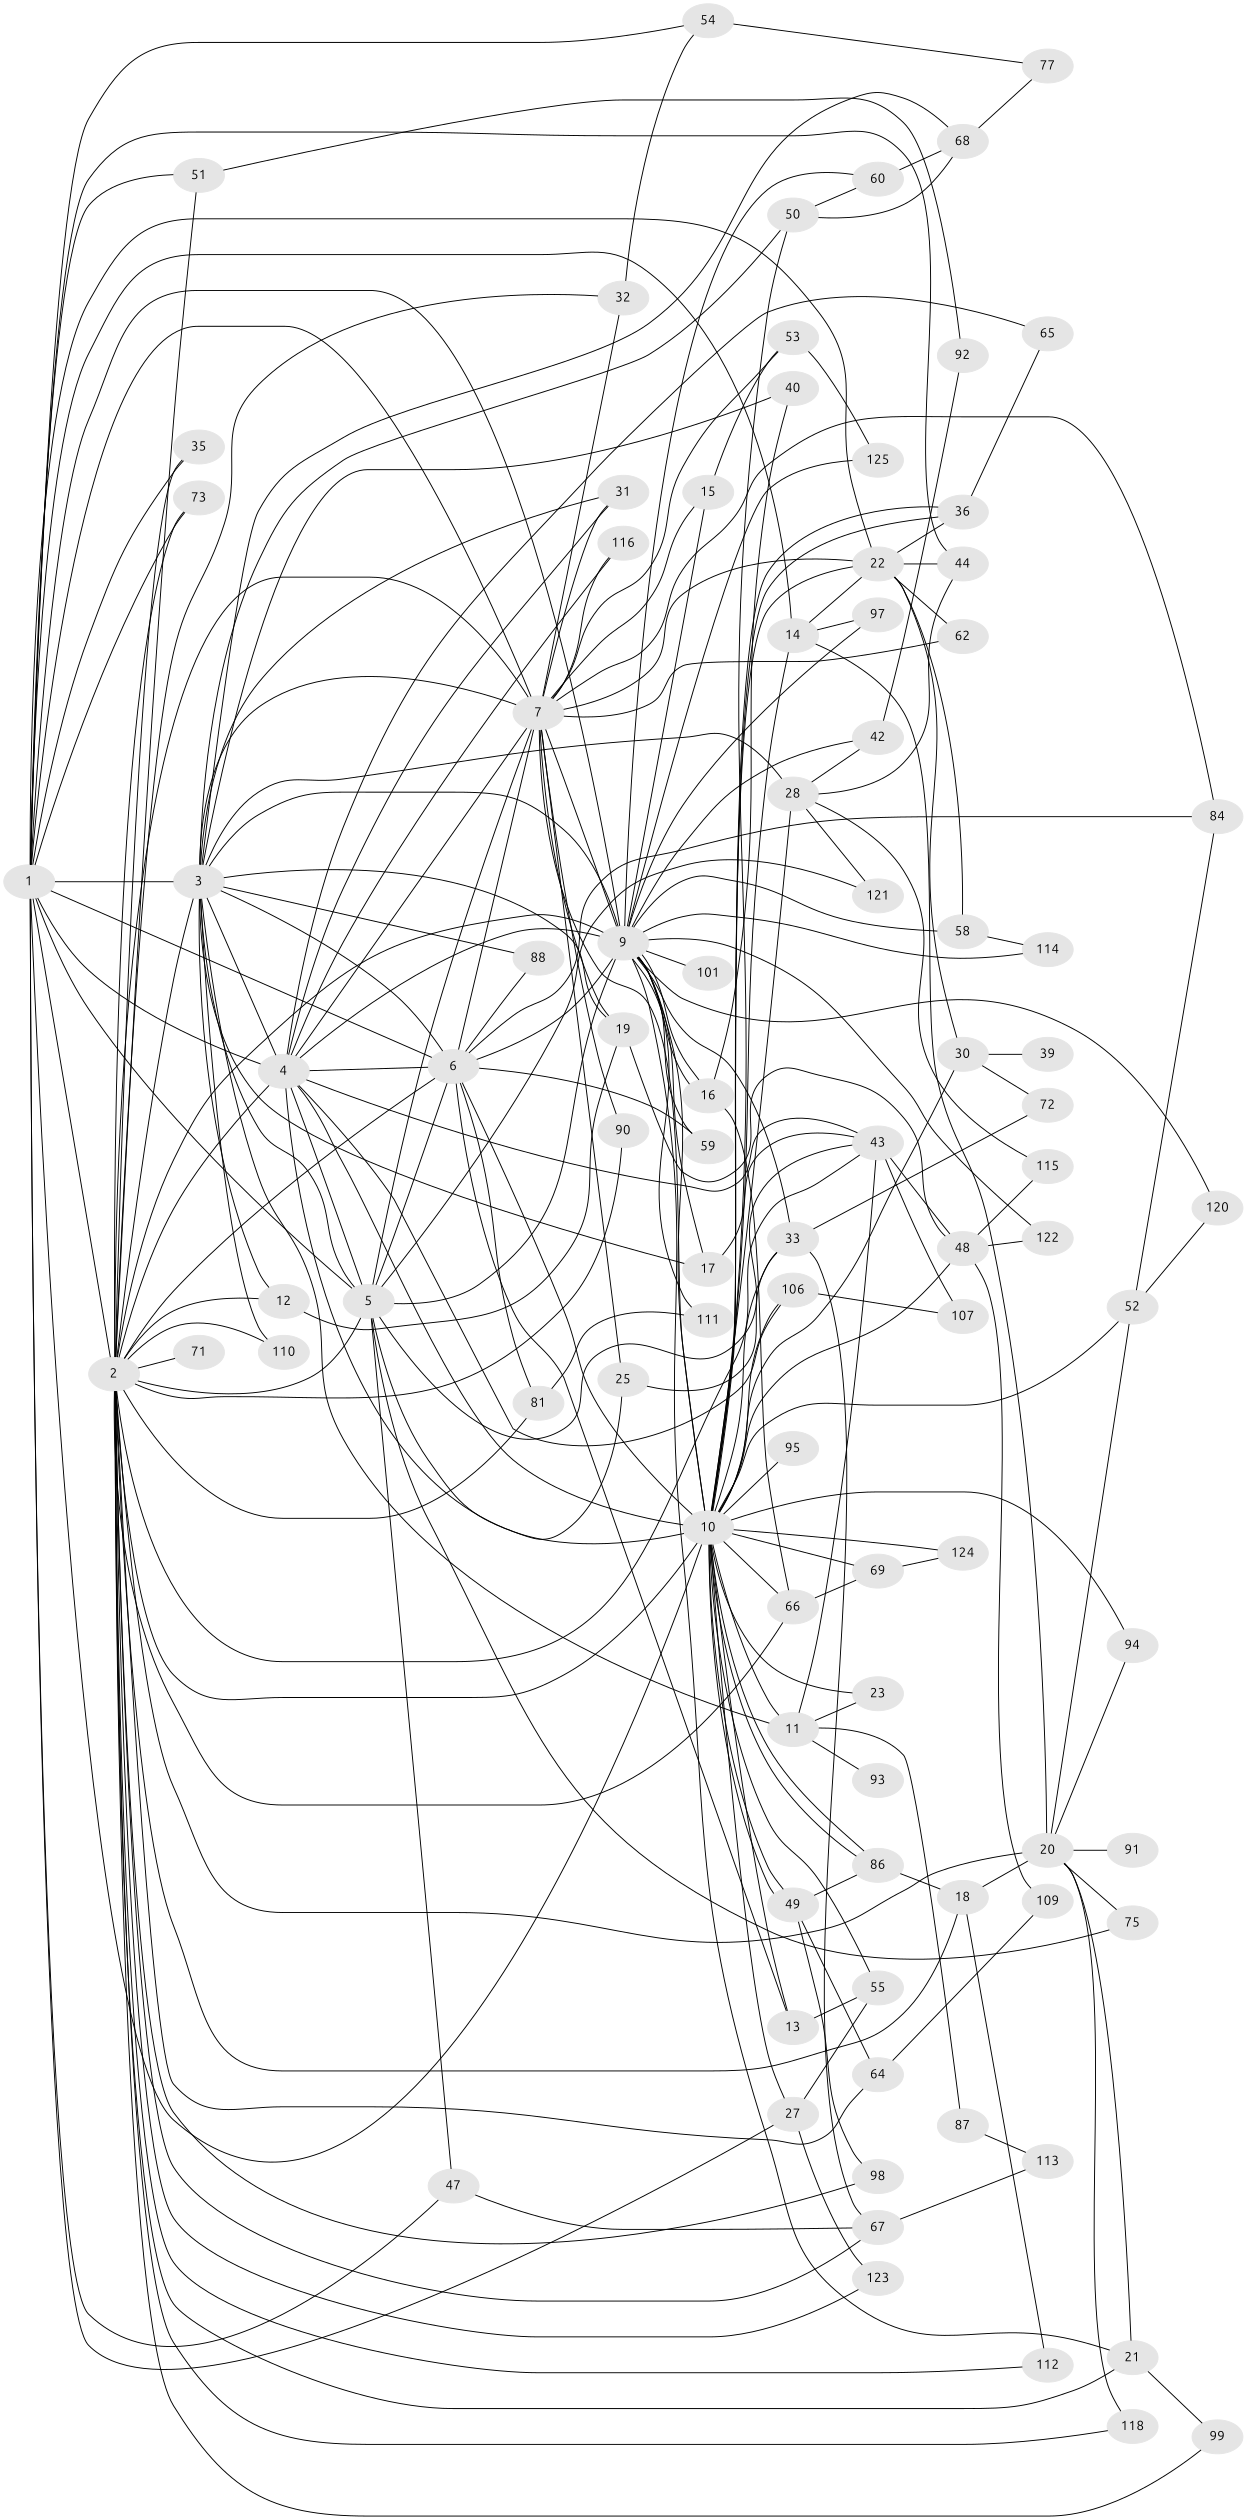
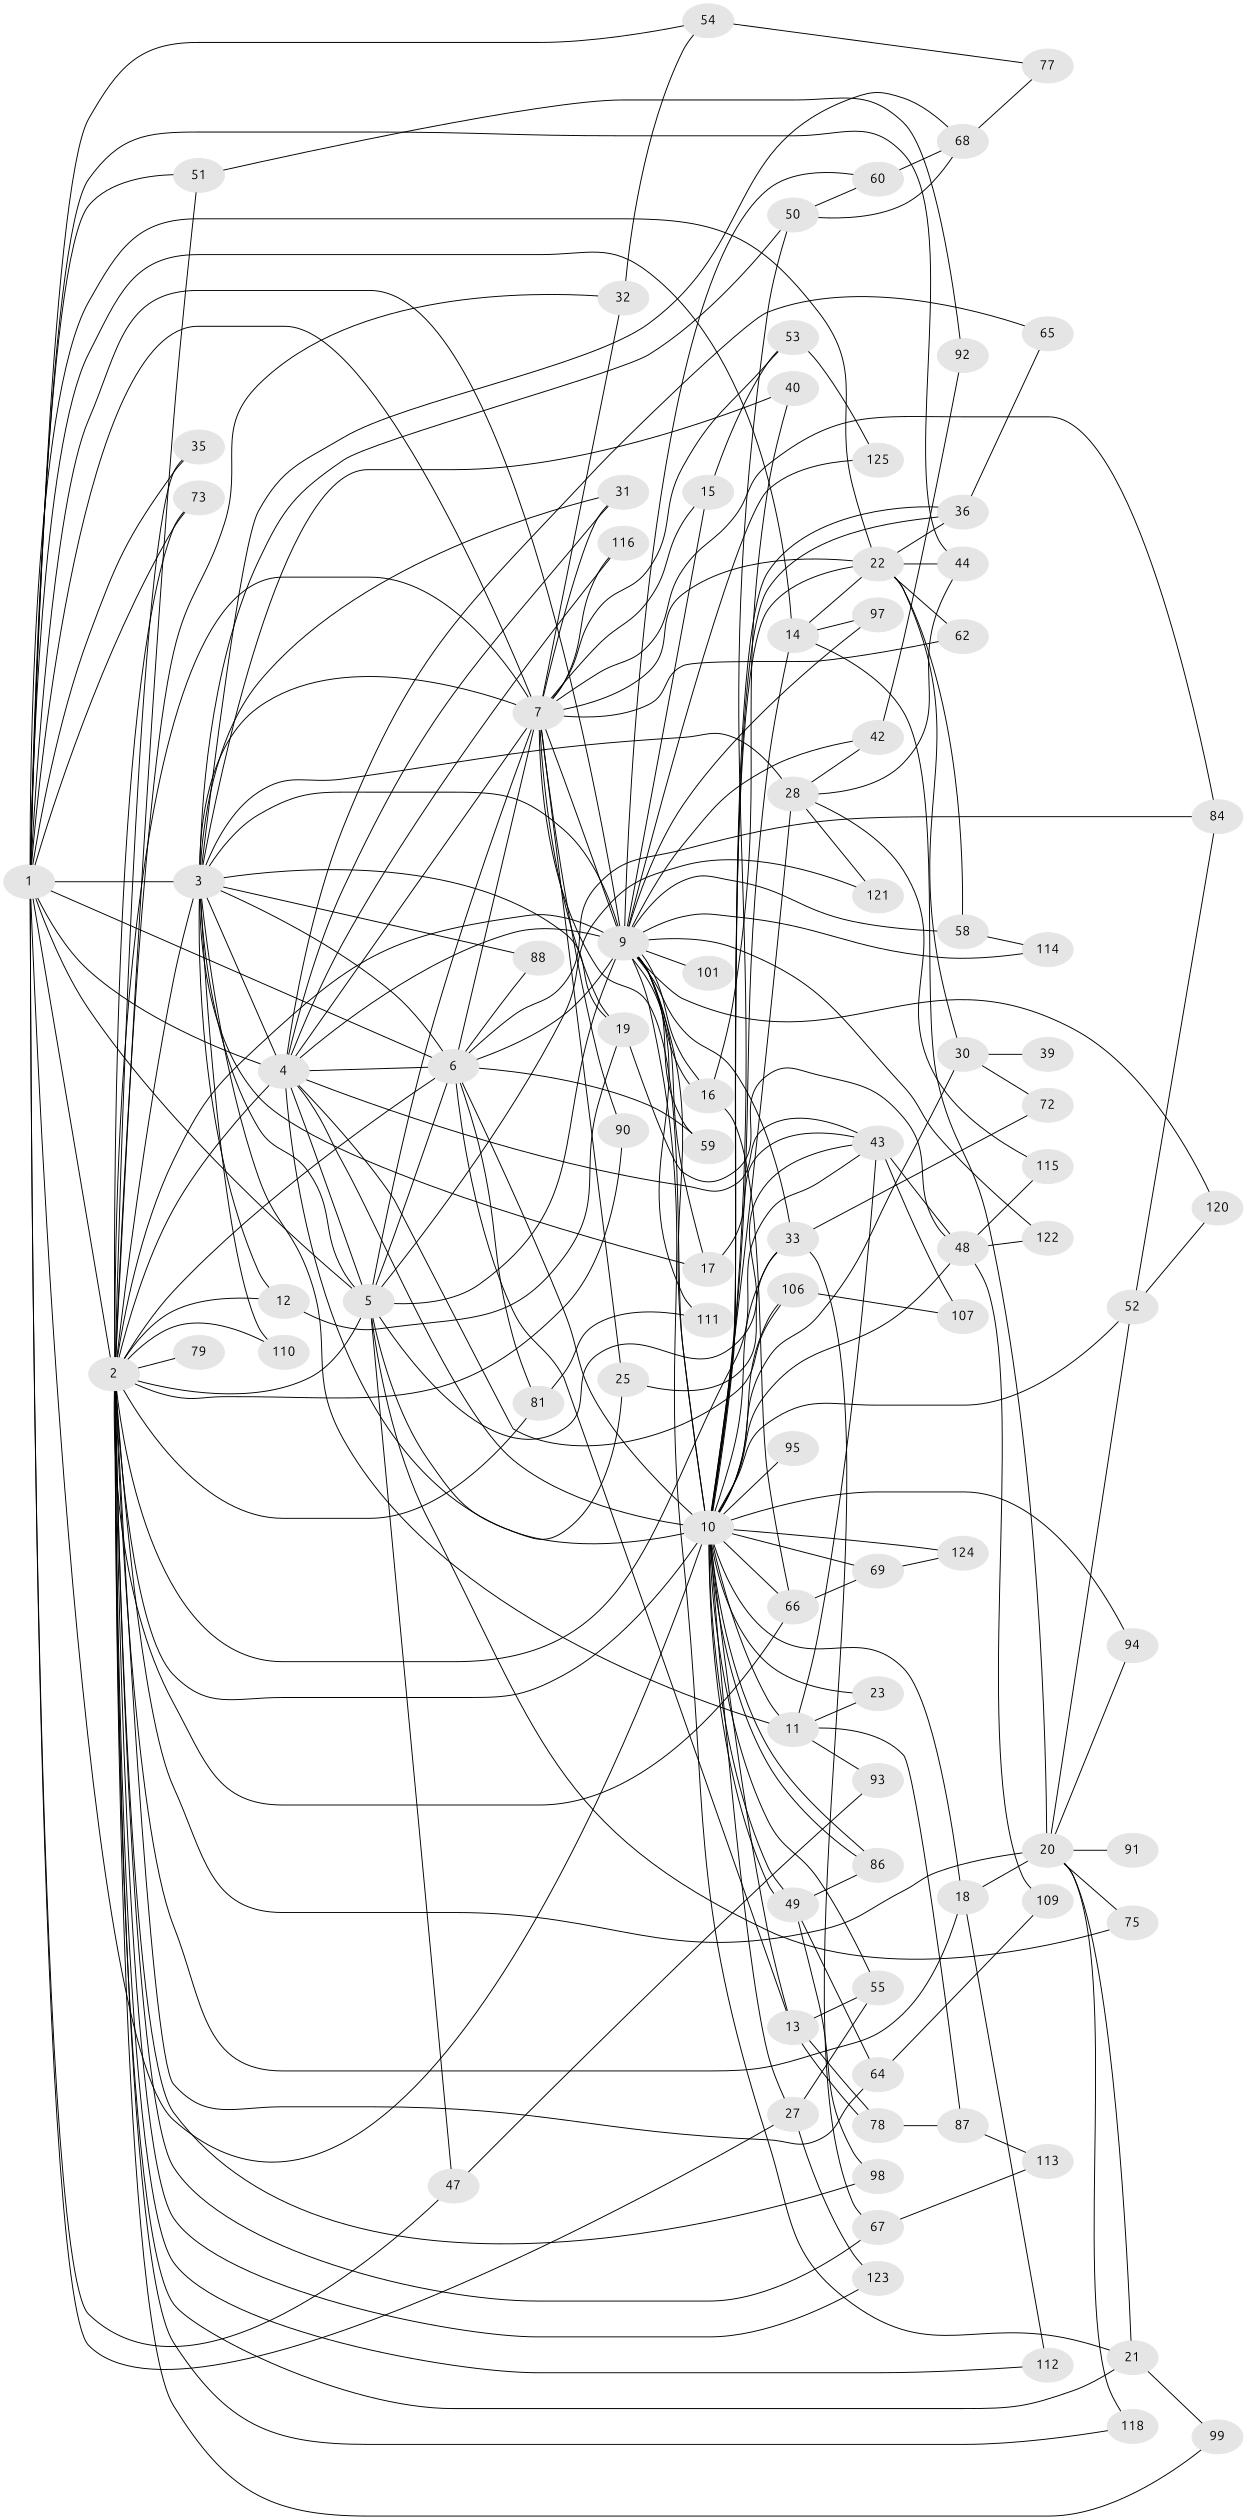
(199, 1352) -> (199, 1352)
(912, 1878) -> (892, 1660)
none -> (878, 2126)
(623, 2229) -> (663, 1980)
